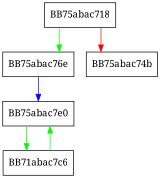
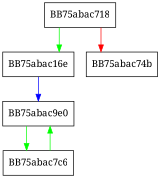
(38, 64) -> (38, 64)
(38, 114) -> (38, 114)
(38, 163) -> (38, 163)
